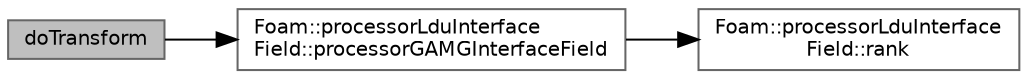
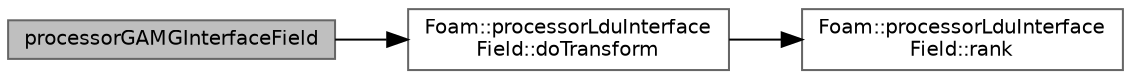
(86, 40) -> (172, 40)
(431, 40) -> (569, 40)
